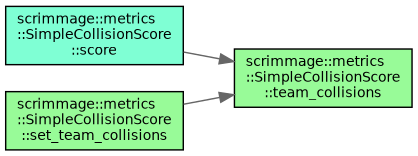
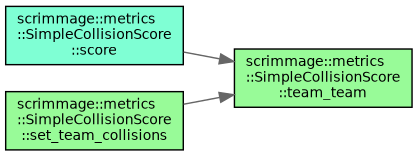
(323, 78) -> (323, 78)
